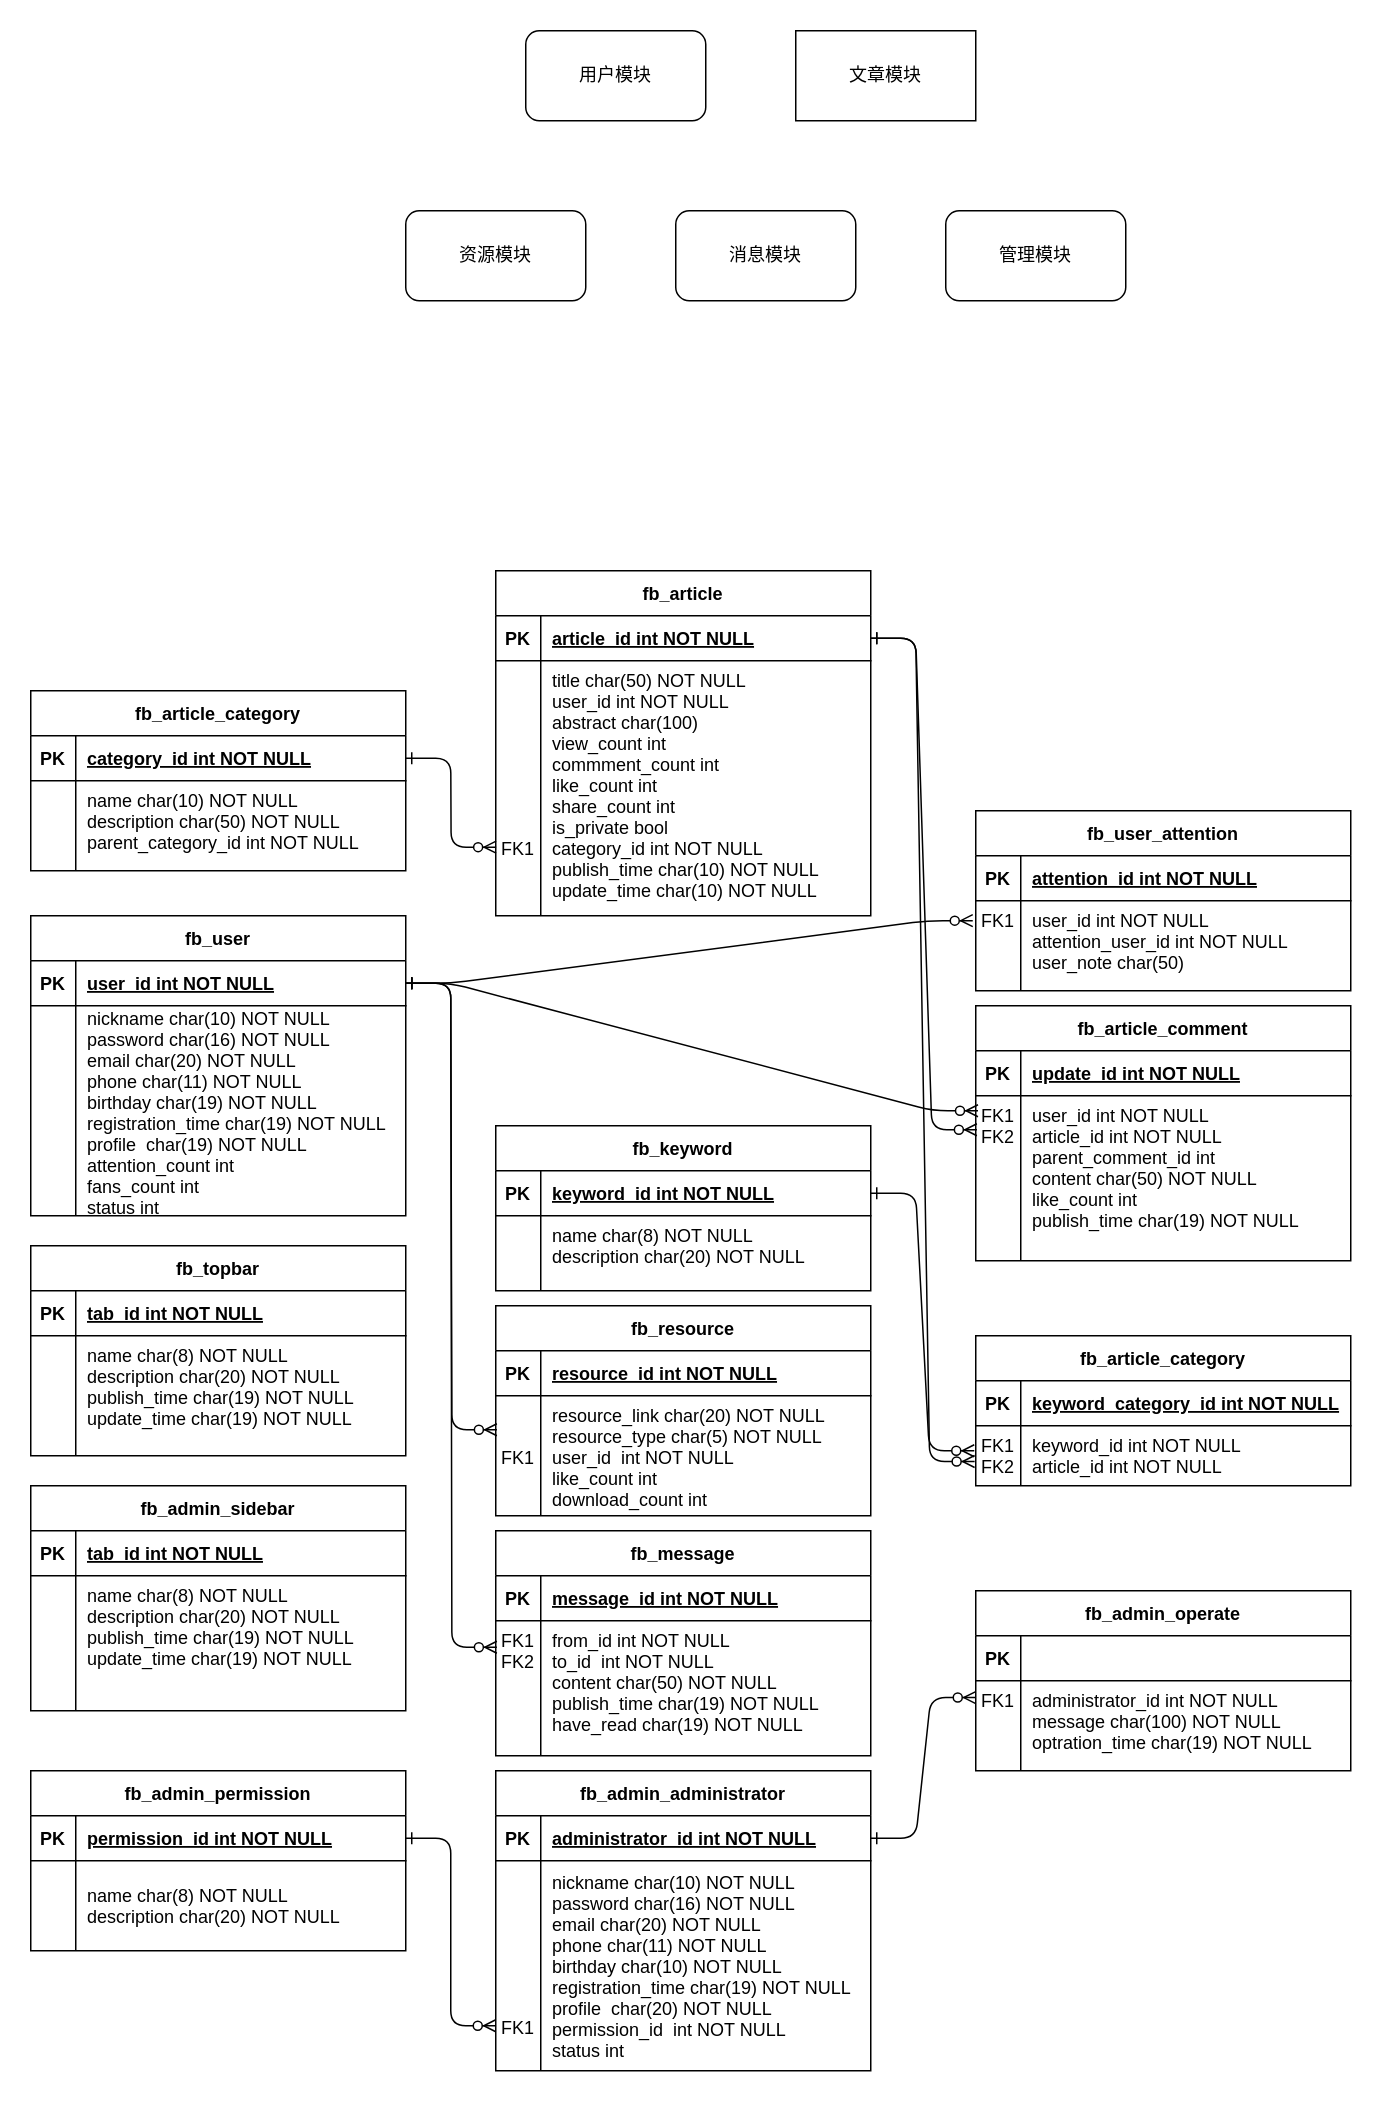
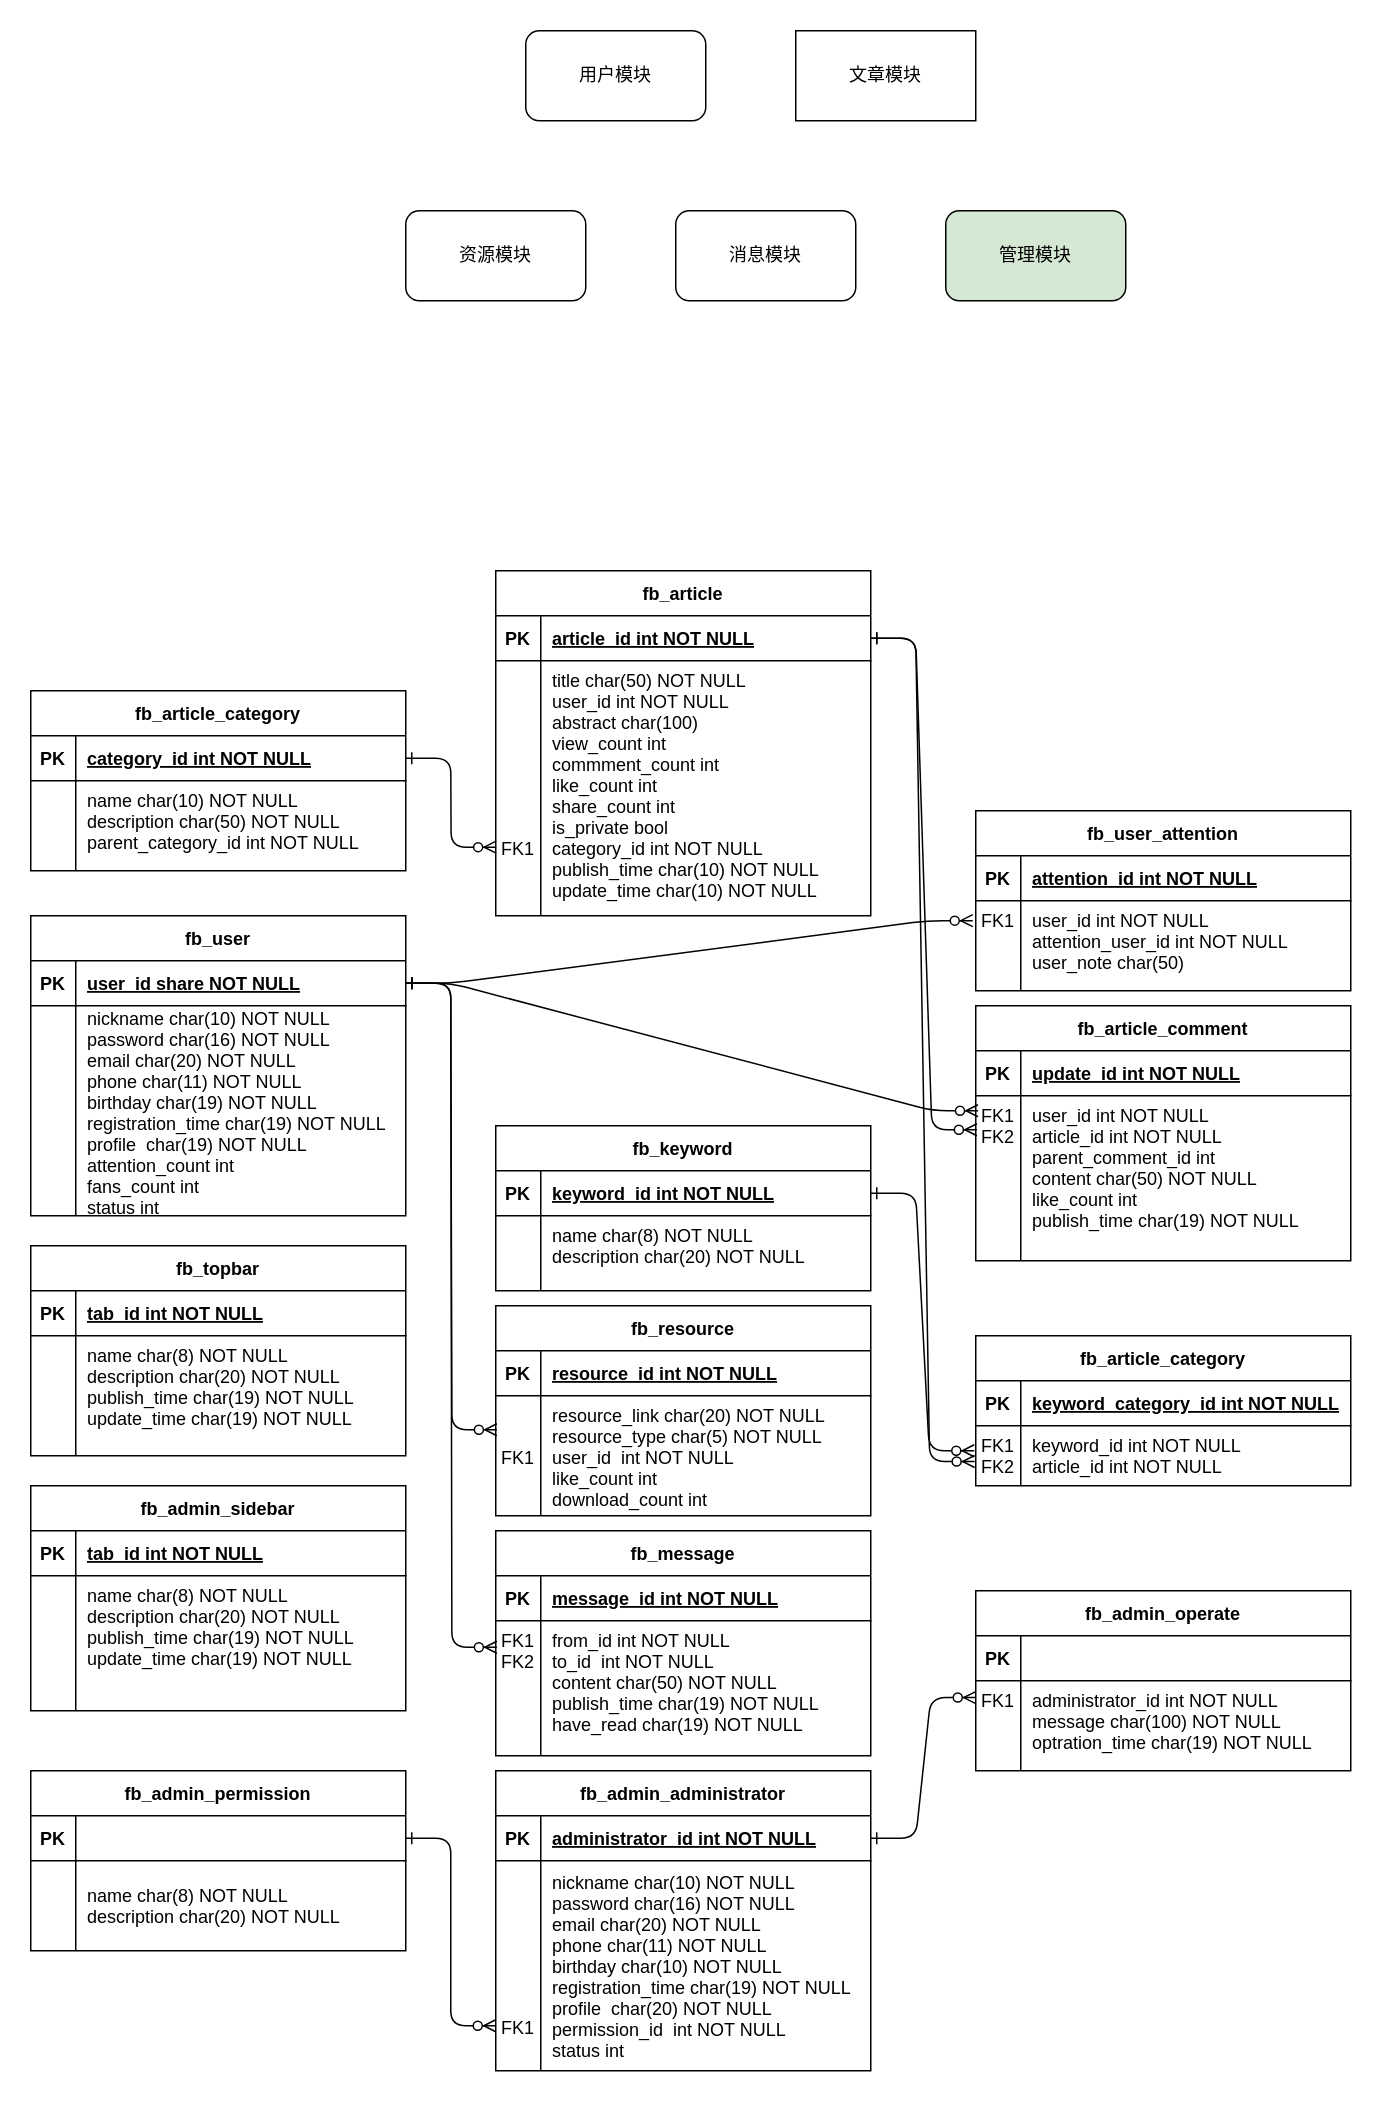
(1036, 256) -> (1036, 256)
(178, 984) -> (191, 984)
(241, 1838) -> none
